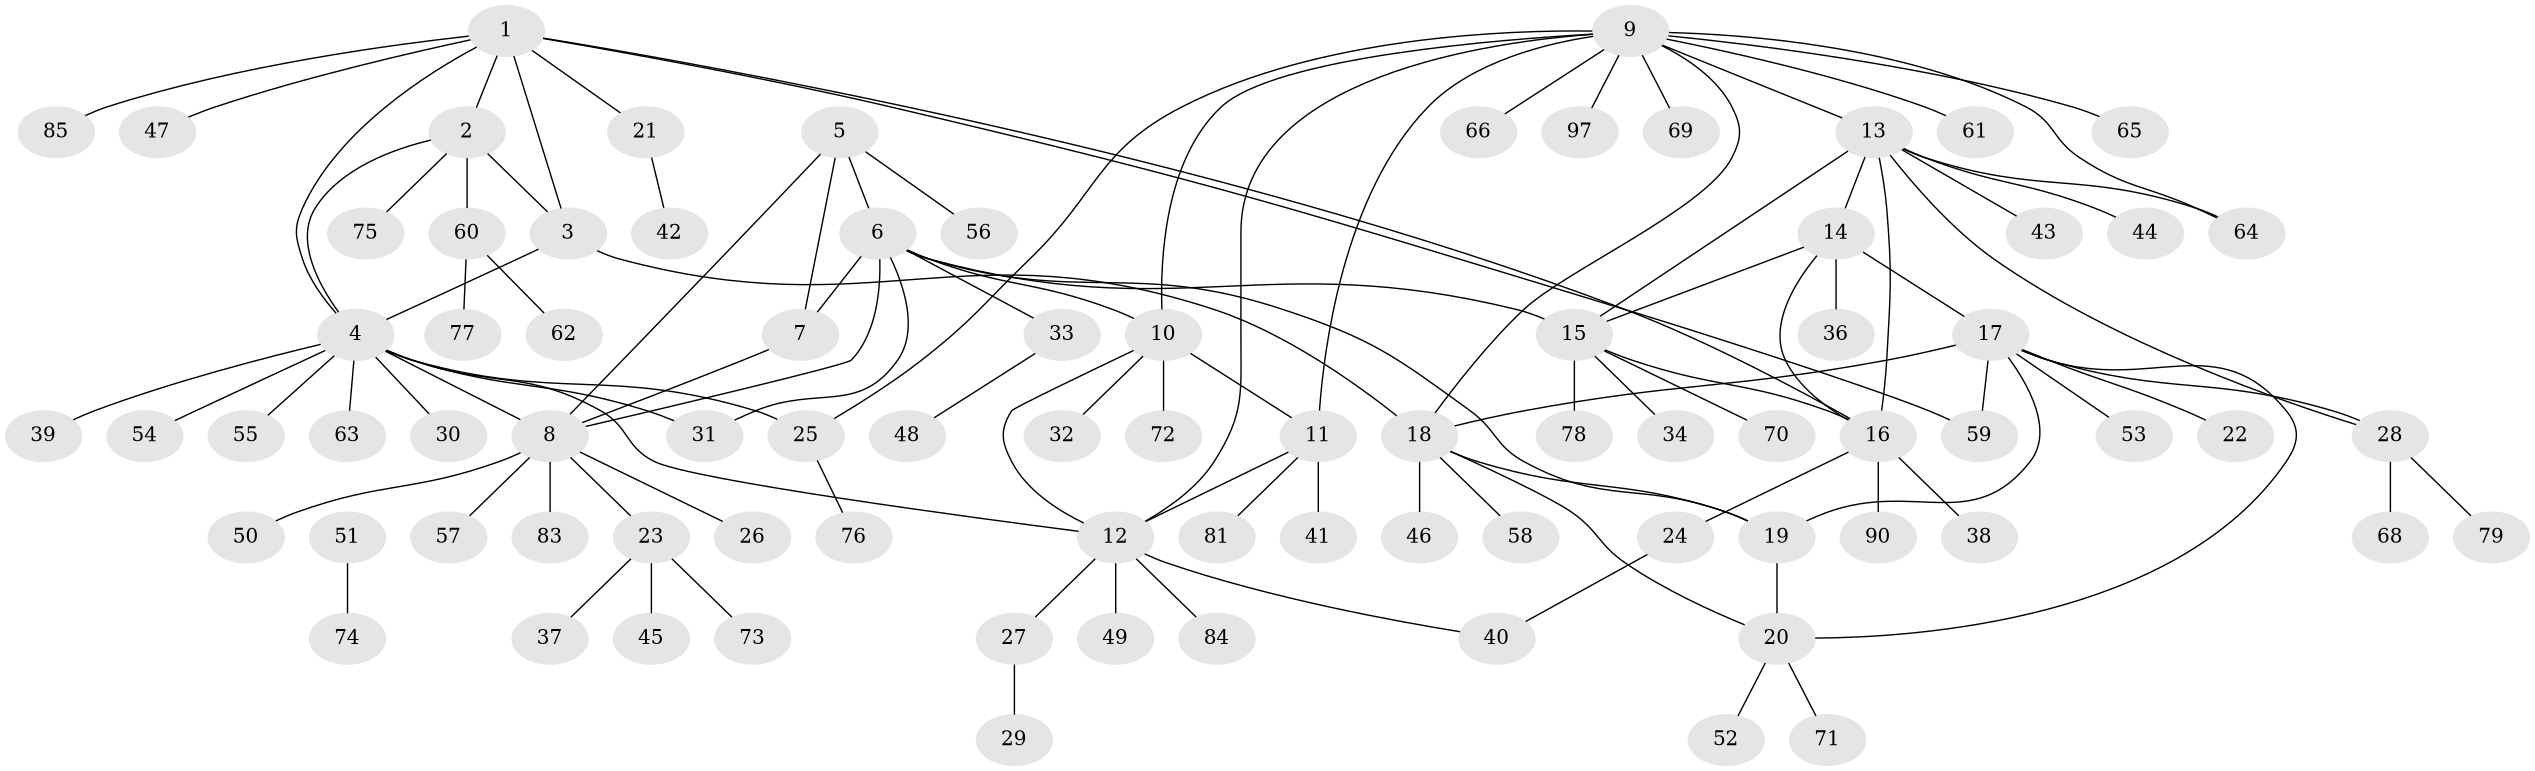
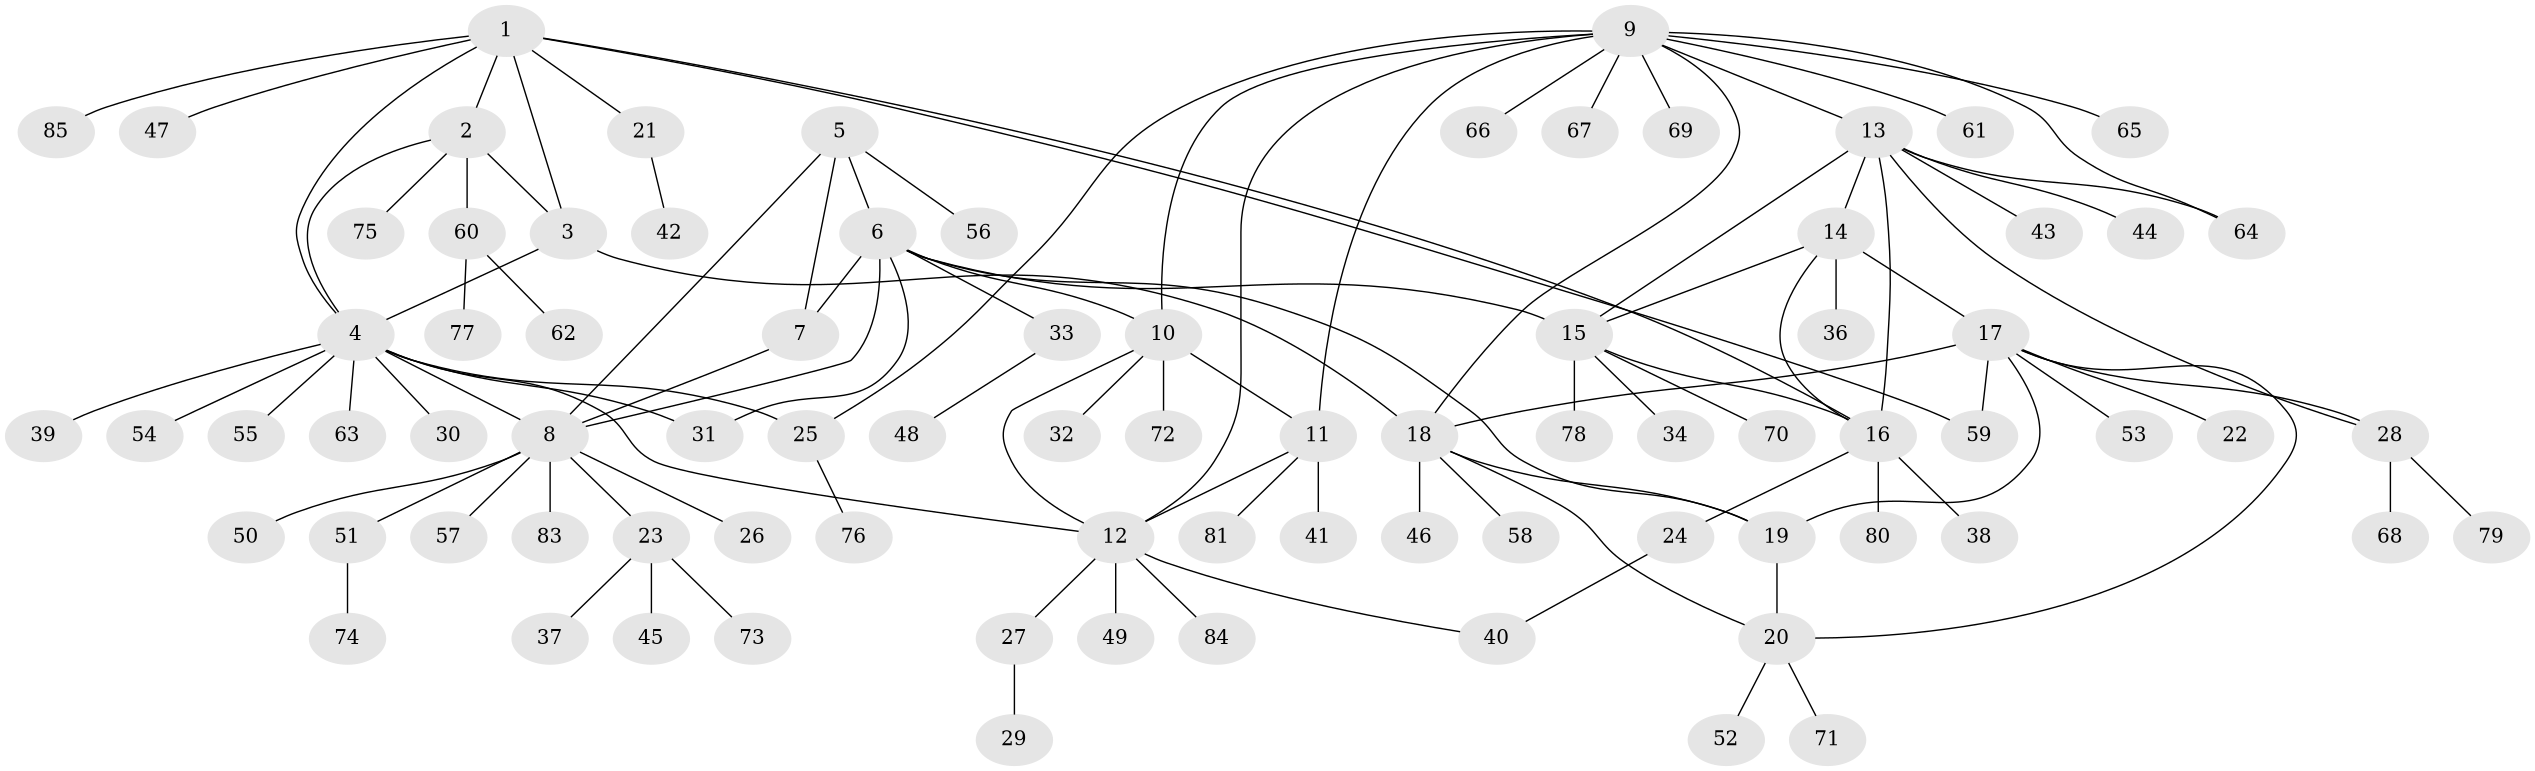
(1580, 132) -> (1580, 132)
none -> (449, 487)
(1878, 537) -> (1878, 537)
